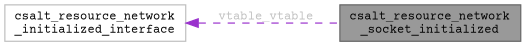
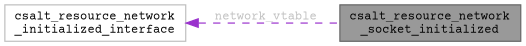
(263, 16) -> (263, 16)
